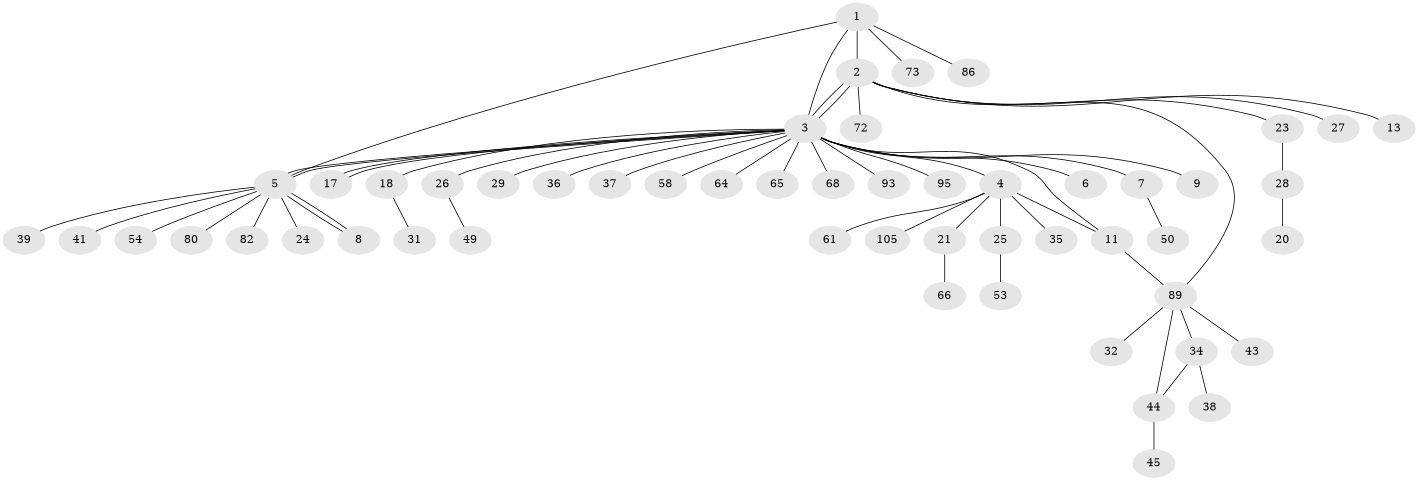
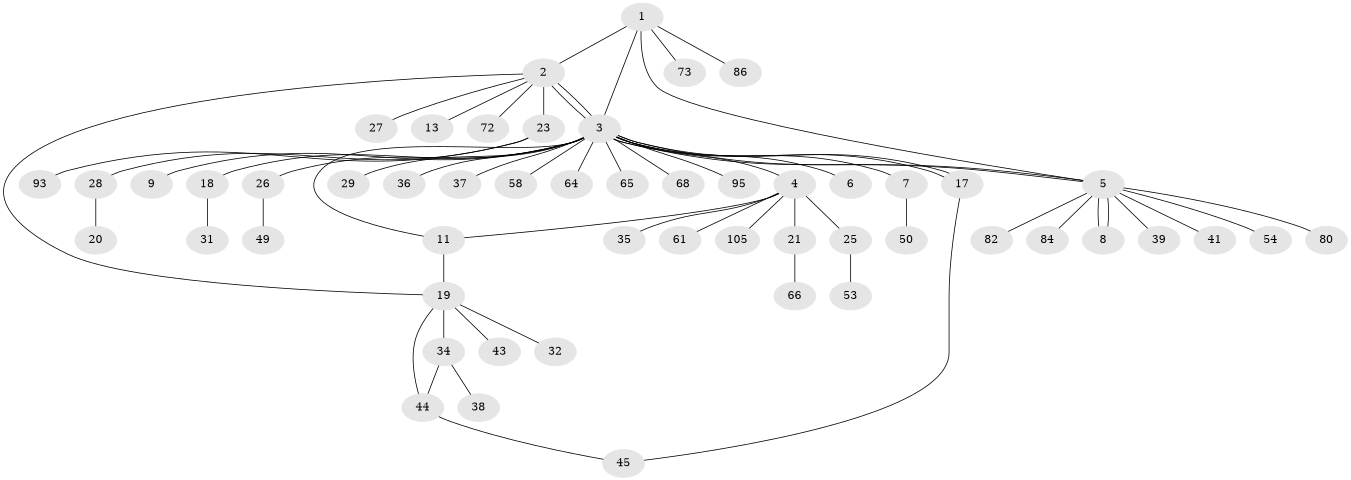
(847, 157) -> (196, 152)
(303, 240) -> (1047, 240)
(1176, 296) -> (444, 296)
none -> (883, 408)
